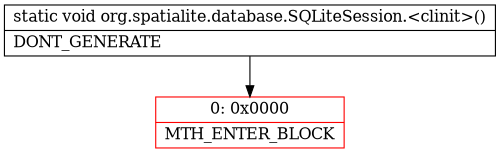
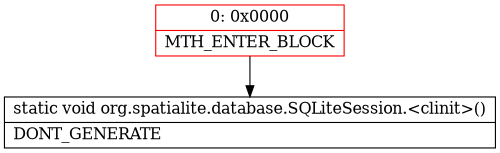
(250, 71) -> (250, 71)
